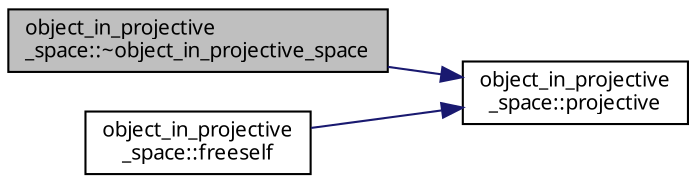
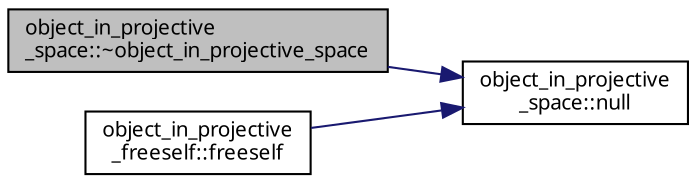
(575, 93) -> (575, 93)
(198, 143) -> (198, 143)
